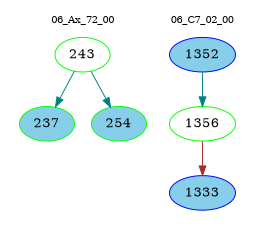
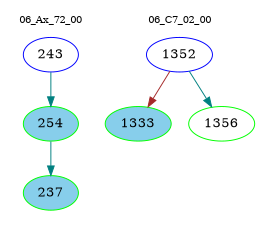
(83, 55) -> (51, 55)
(203, 55) -> (179, 55)
(67, 85) -> (51, 154)
(203, 154) -> (162, 85)
(203, 193) -> (138, 124)
